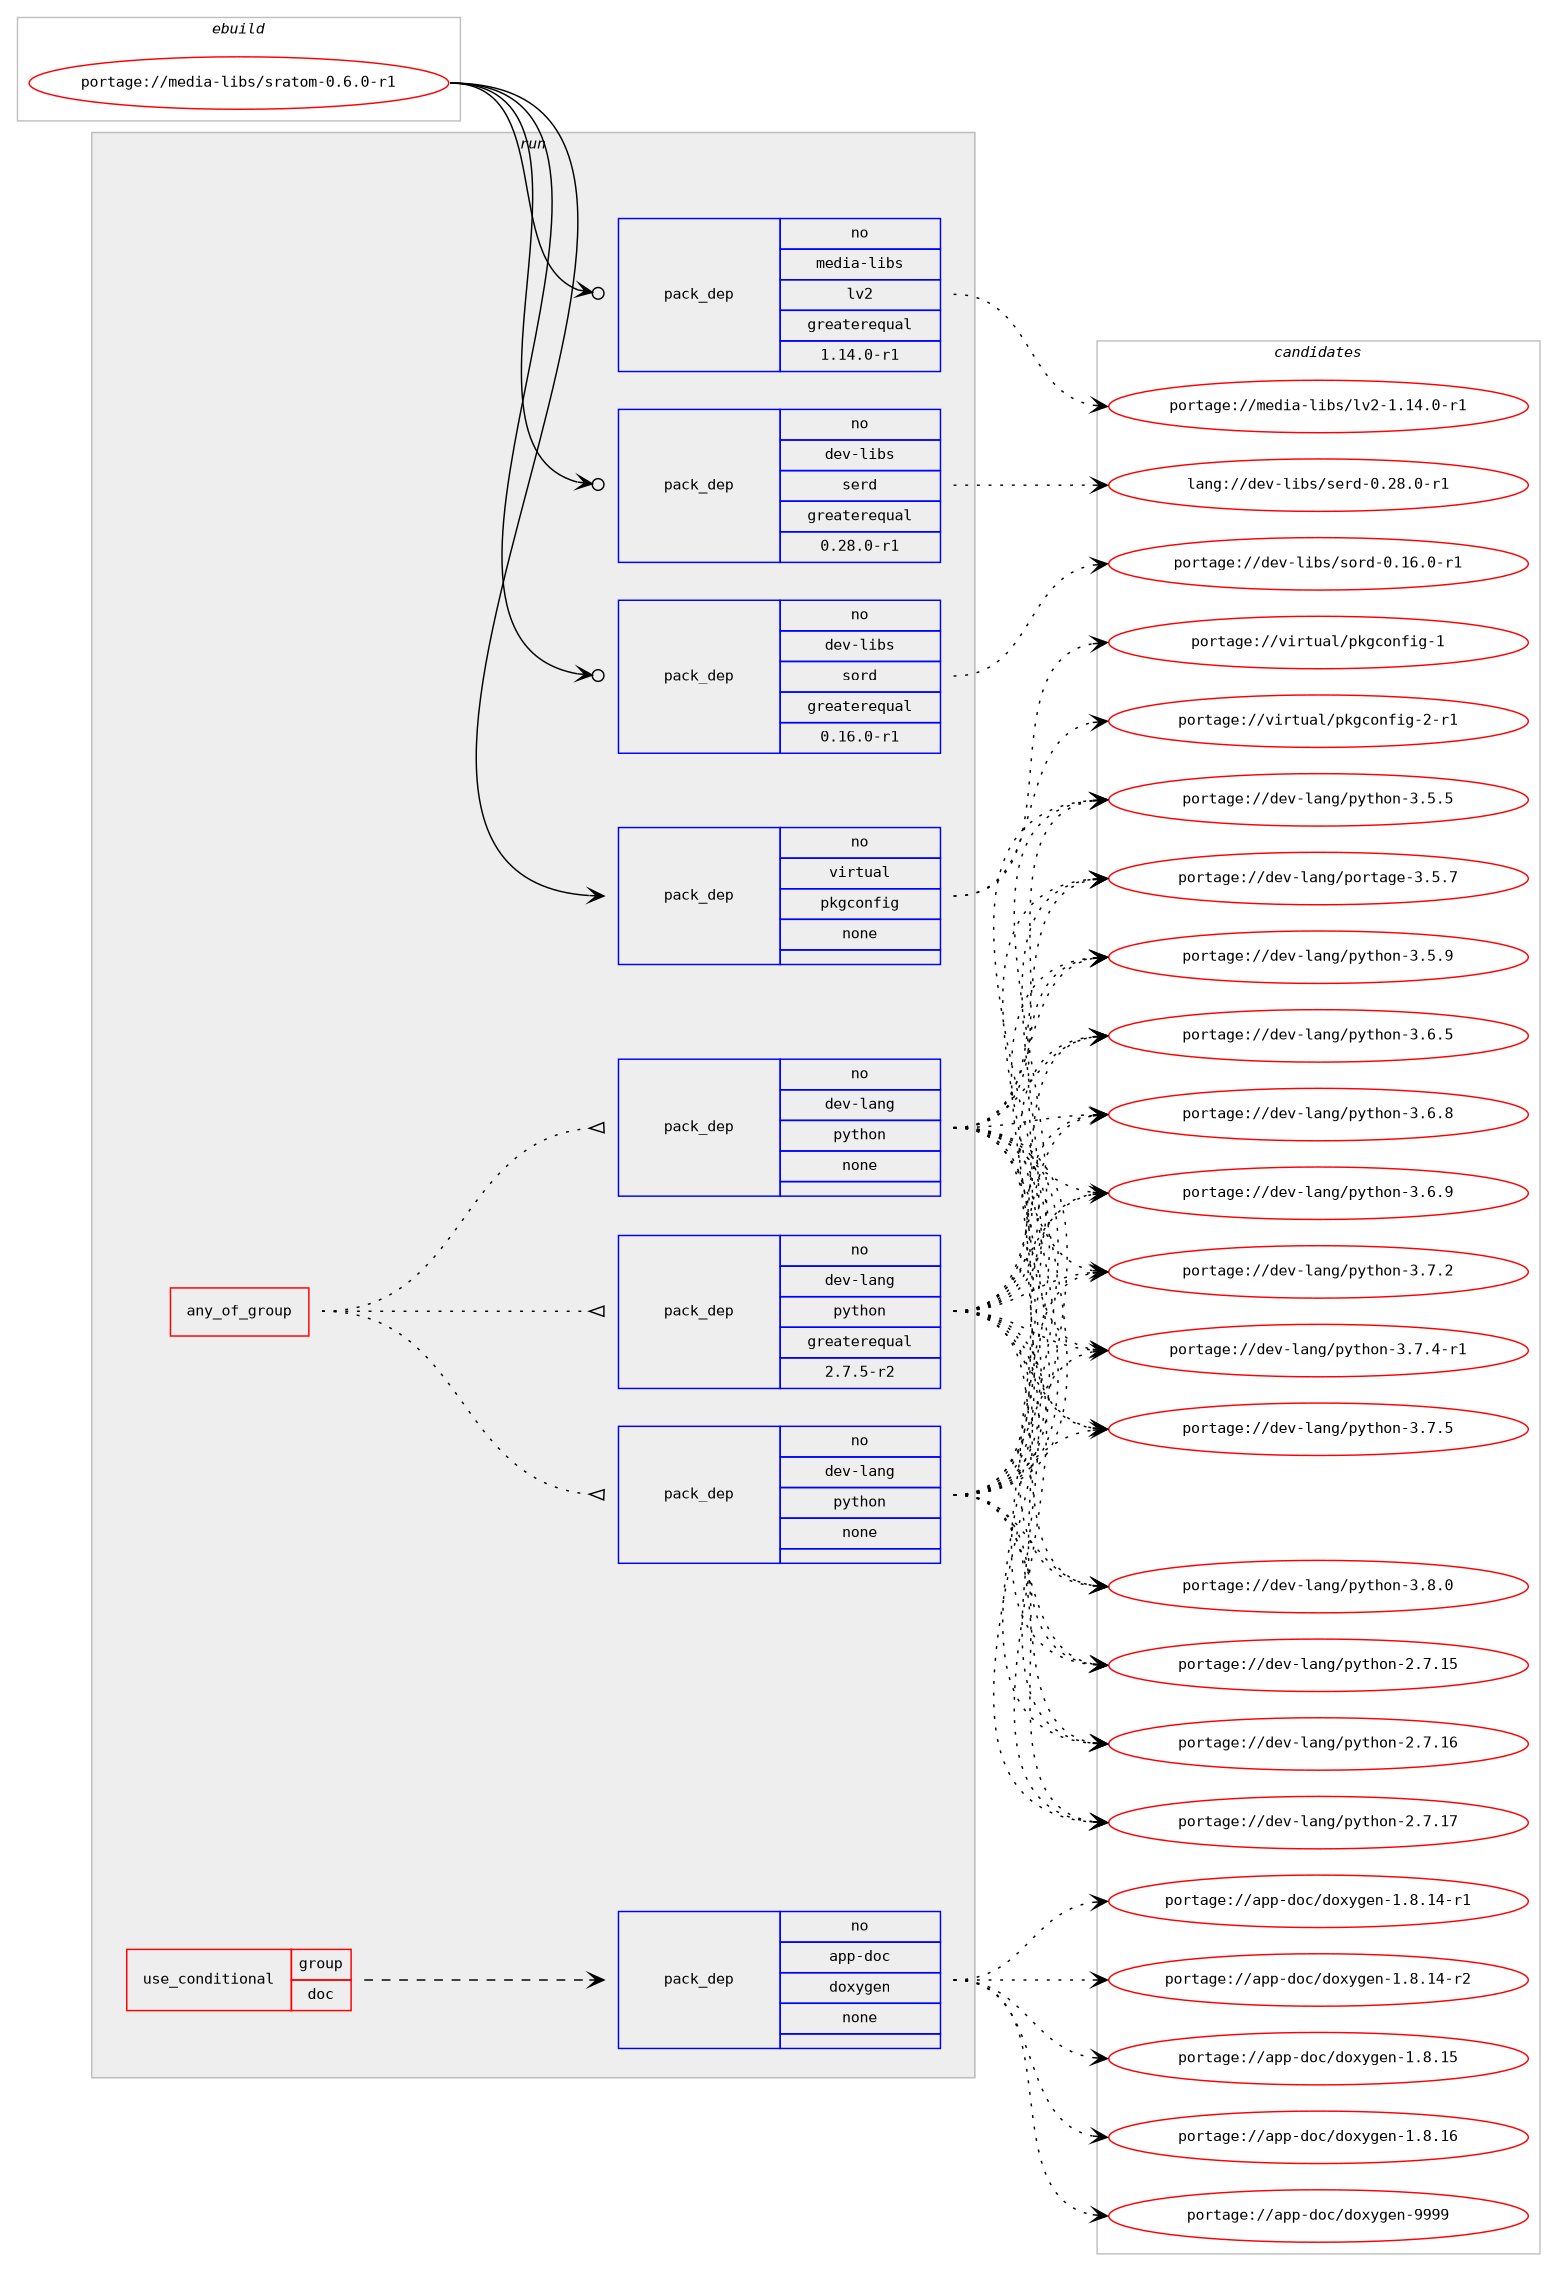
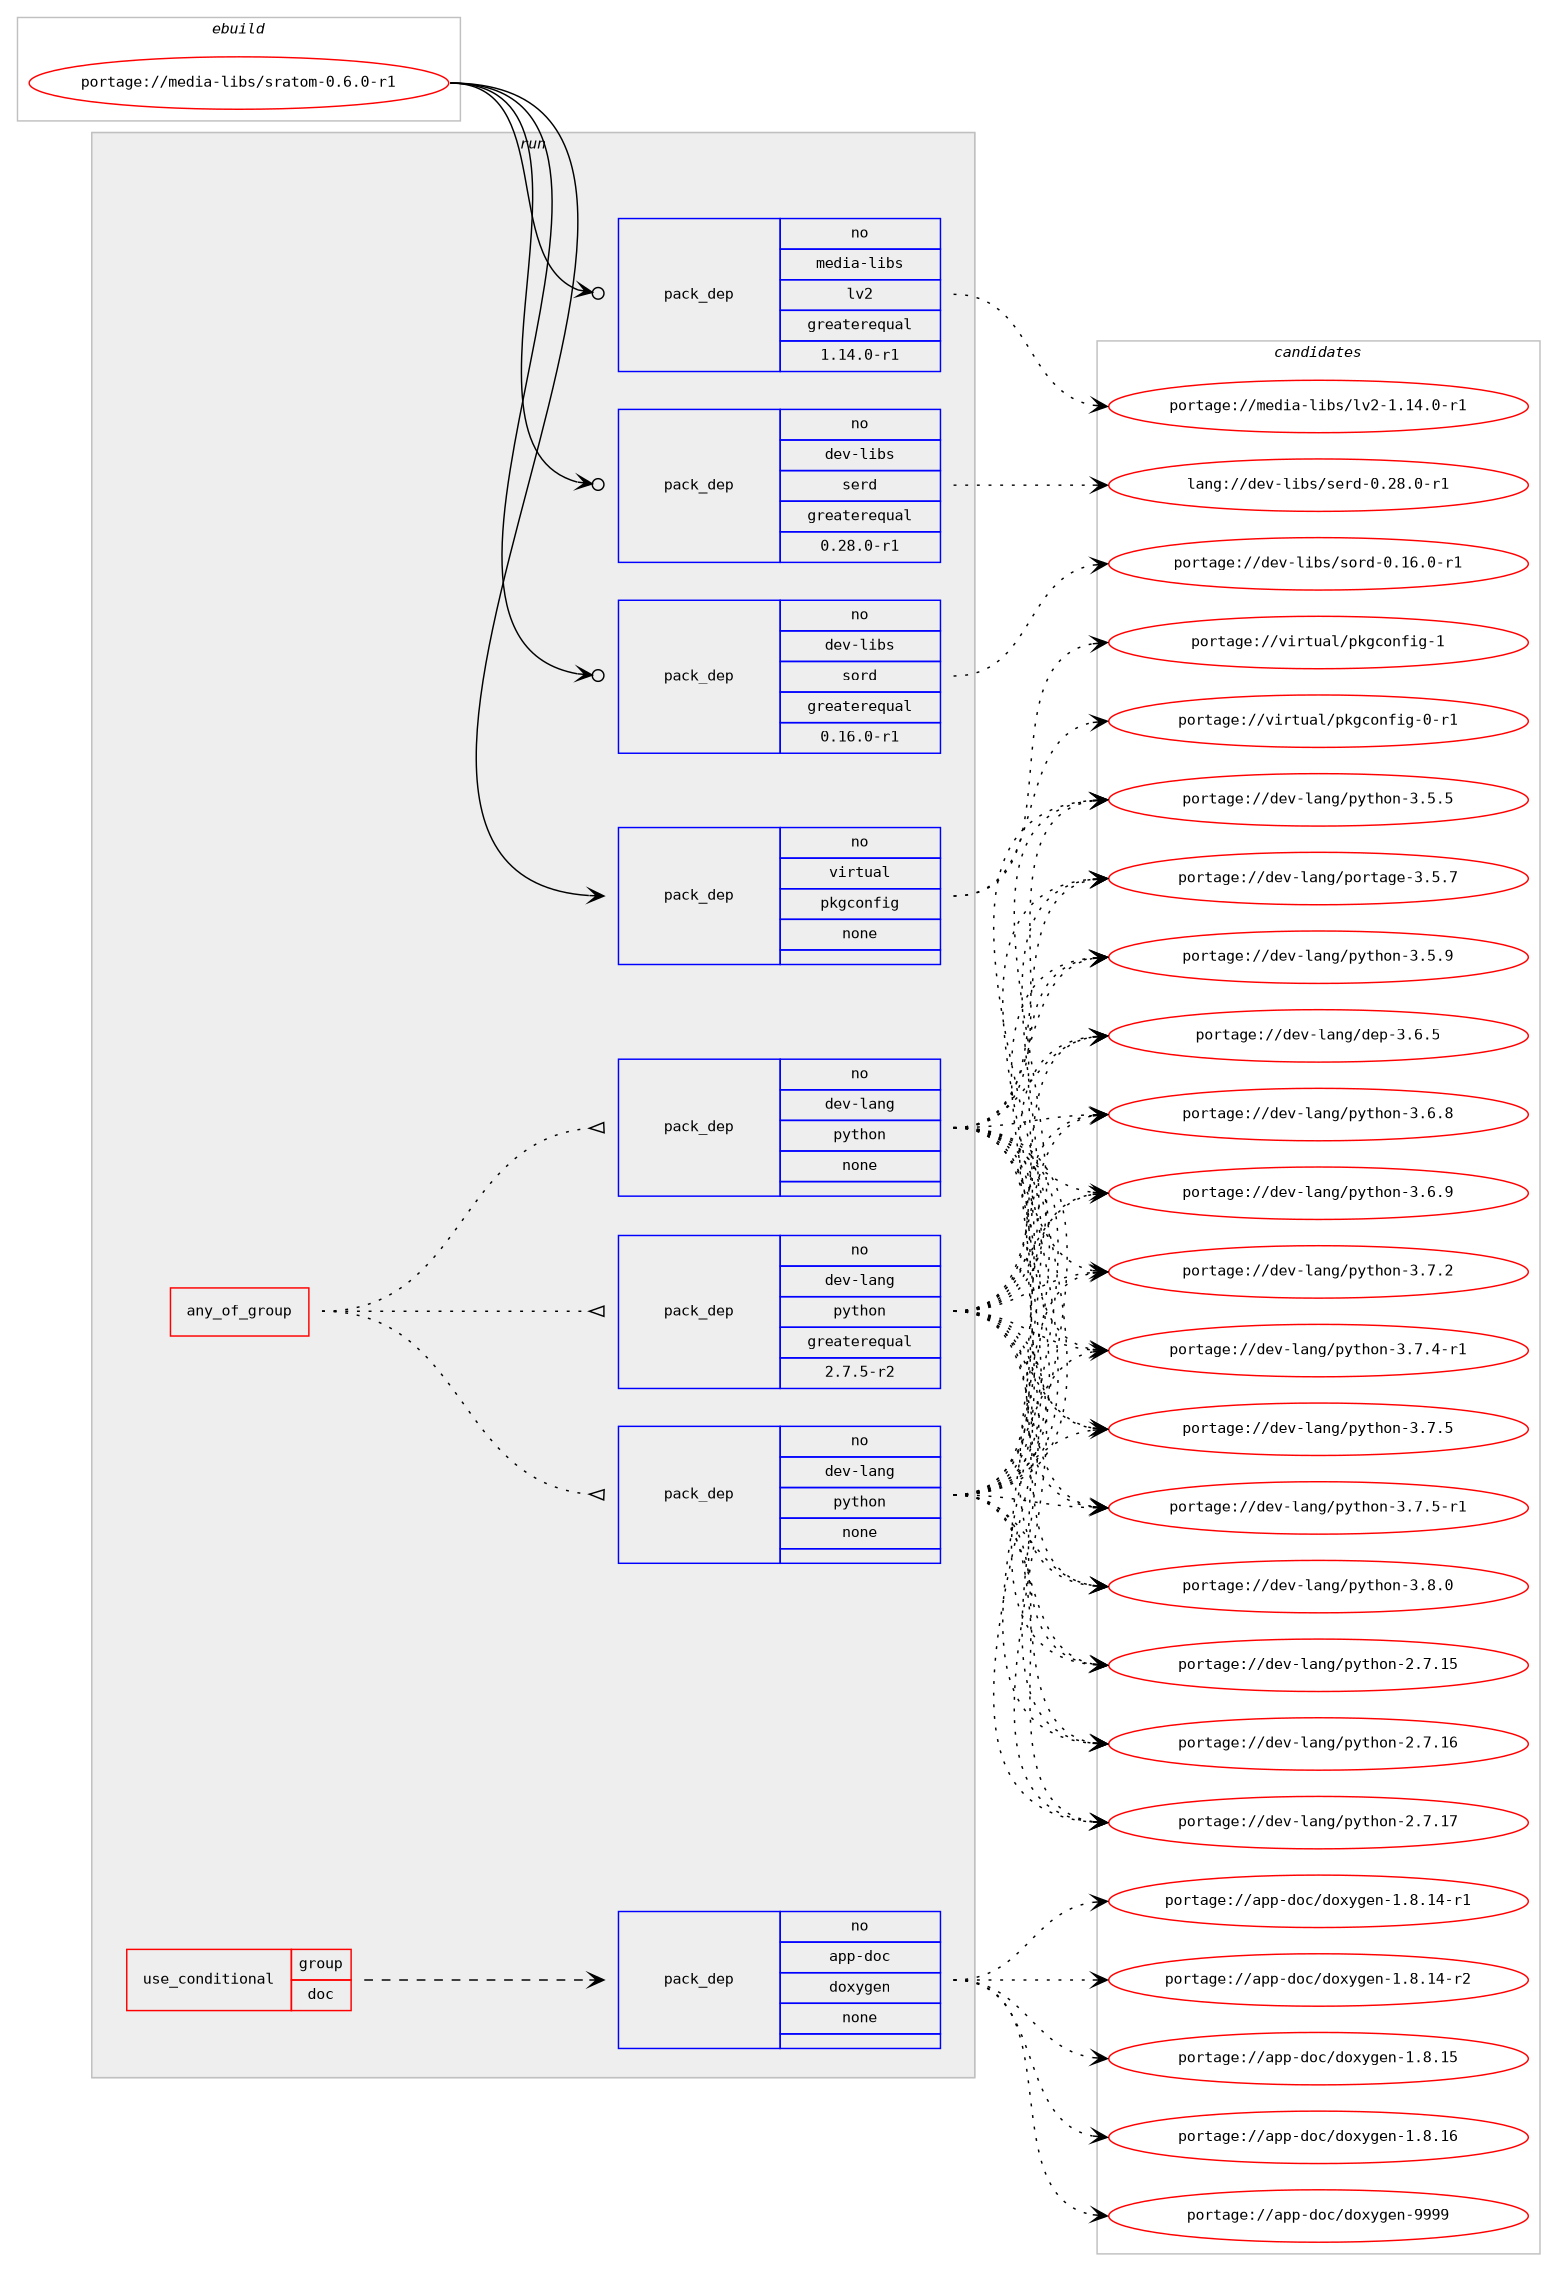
(1319, 721) -> (1319, 721)
(1319, 1036) -> (1319, 1036)
none -> (1319, 1508)
